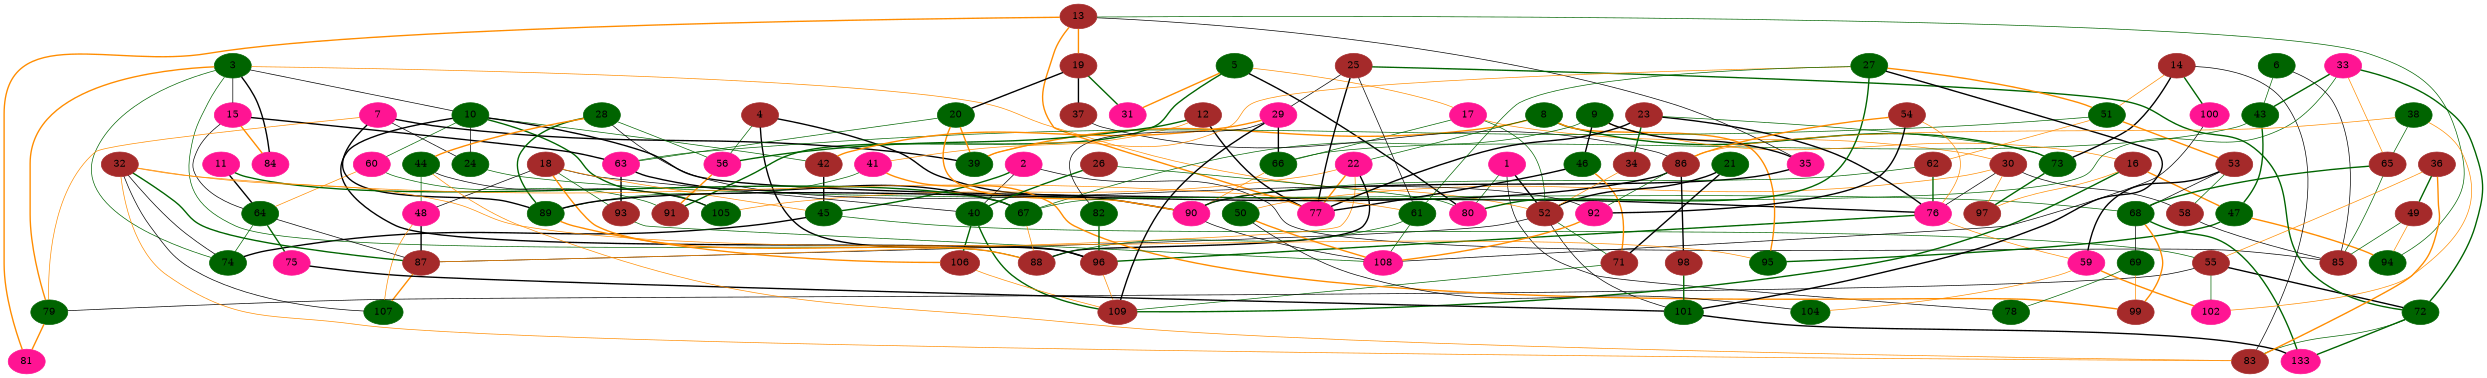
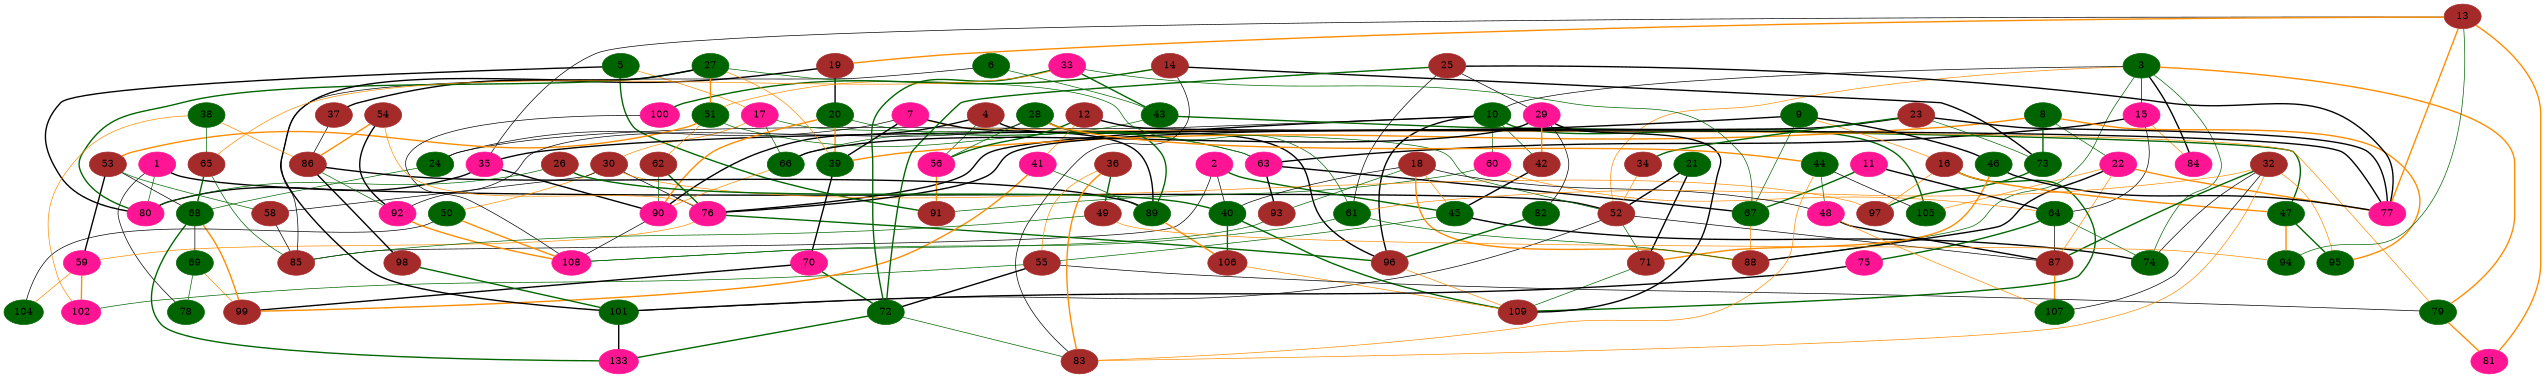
(1128, 115) -> none
(252, 140) -> (2175, 147)
none -> (315, 189)
none -> (809, 263)
